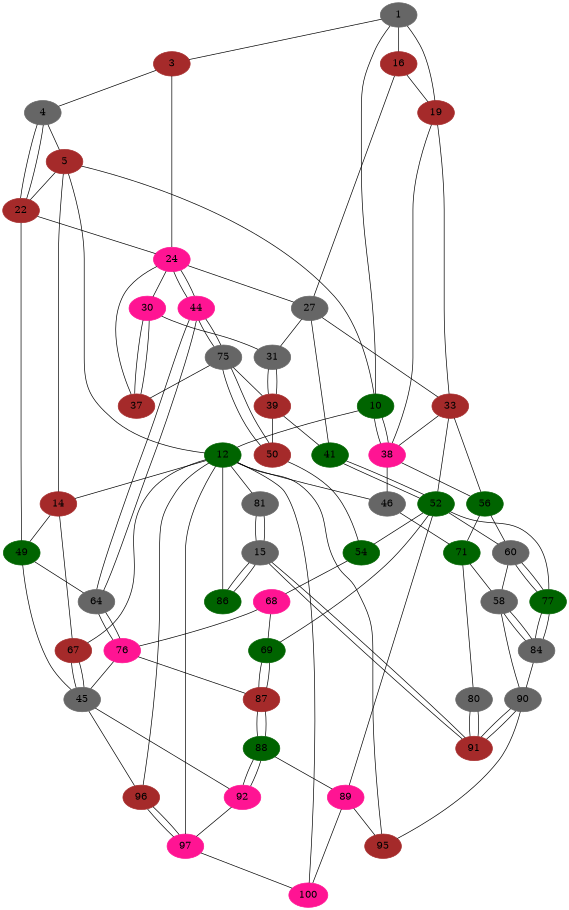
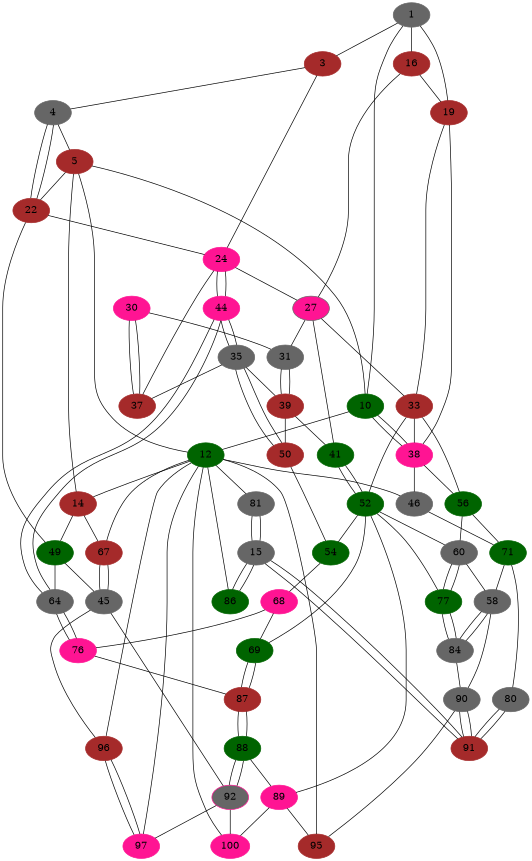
(160, 284) -> none
(310, 308) -> (311, 308)
(223, 357) -> (236, 357)
(102, 675) -> none
(242, 797) -> (230, 797)
(247, 871) -> (230, 822)
